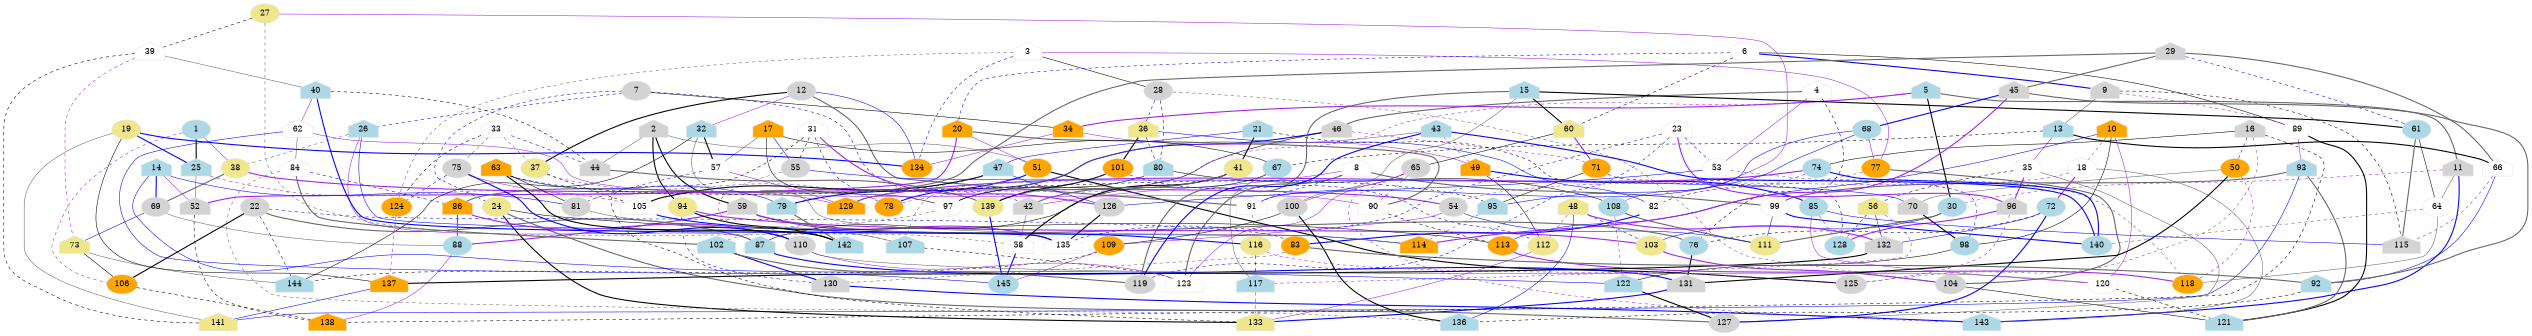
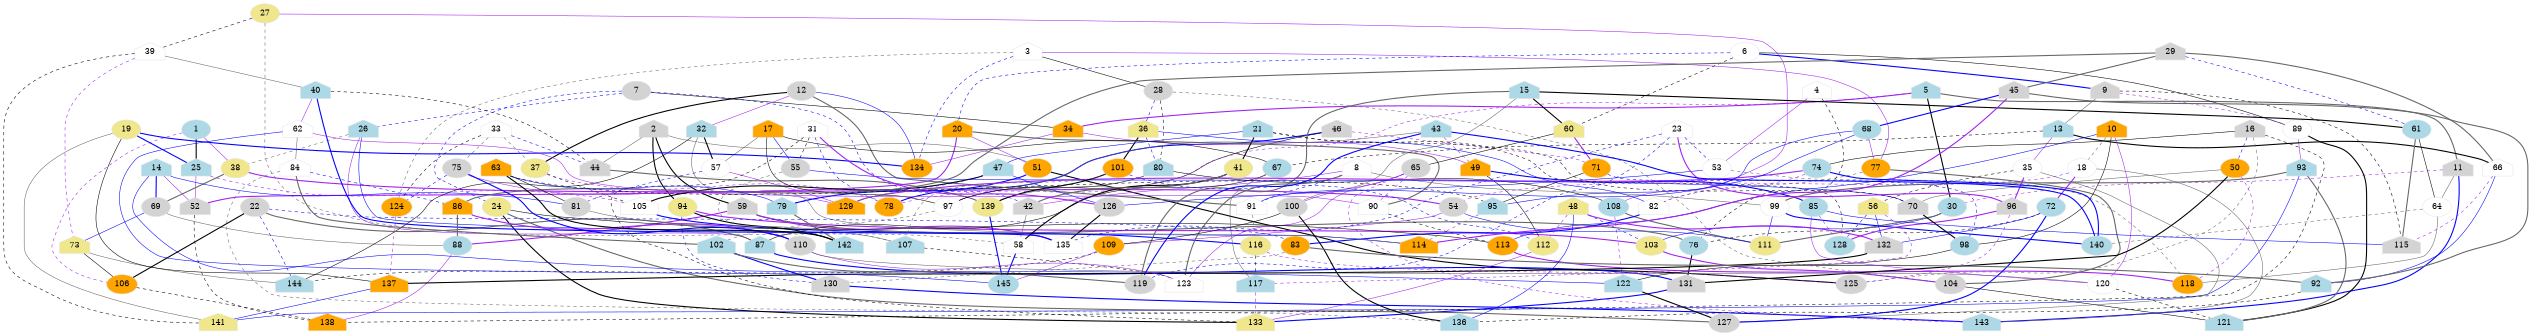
(1574, 100) -> none
none -> (1570, 174)
(1546, 191) -> (1546, 191)
